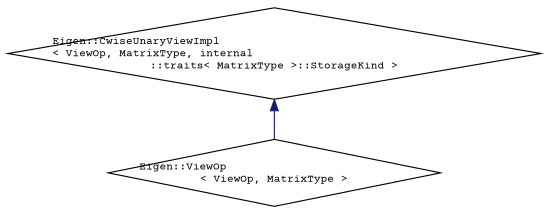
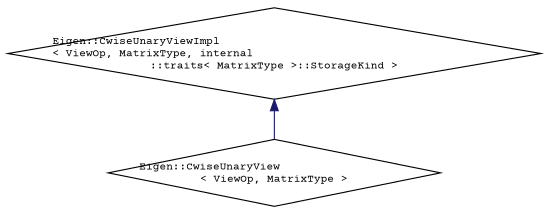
(274, 173) -> (274, 173)
